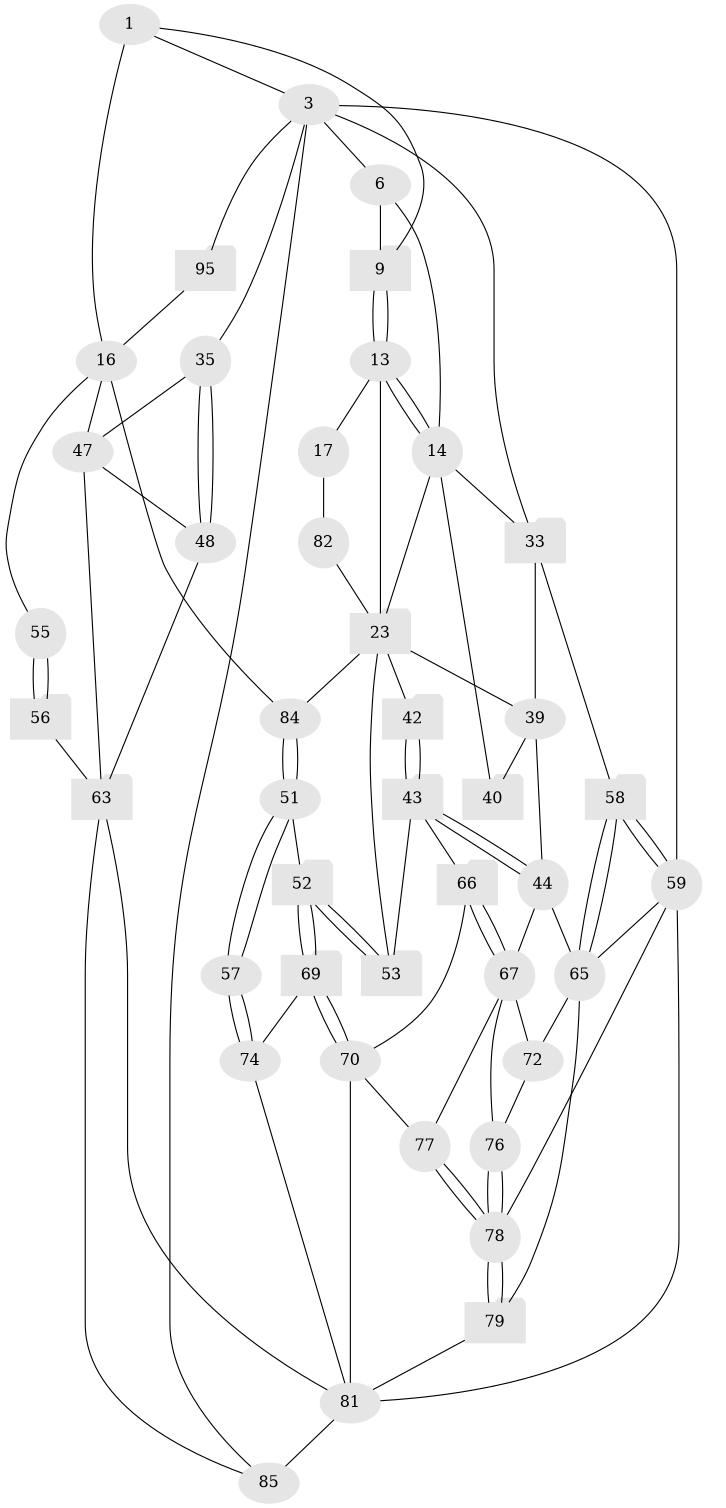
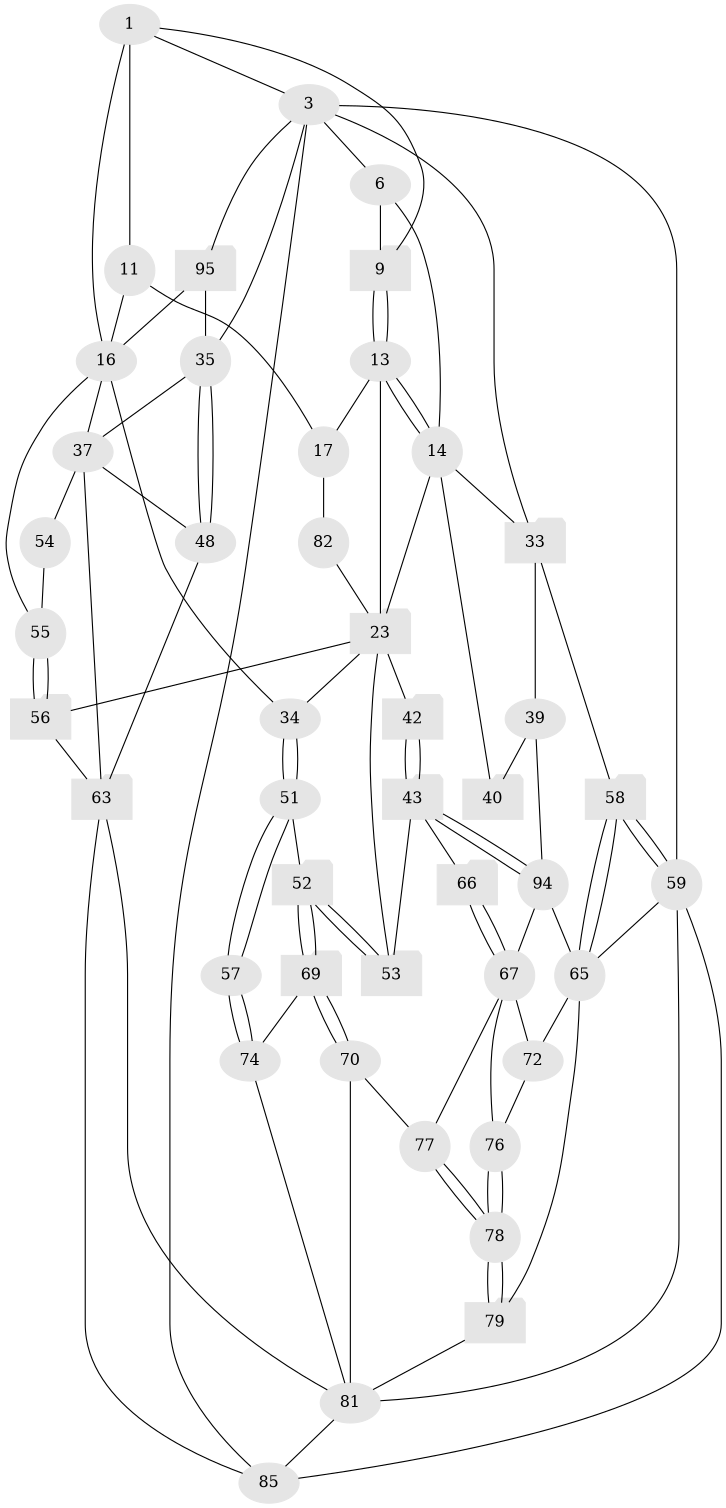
none -> (130, 270)
none -> (206, 307)
(83, 452) -> (83, 452)
none -> (45, 543)
(462, 678) -> (211, 676)
(290, 719) -> (290, 719)
(543, 885) -> (543, 885)
(439, 989) -> none
(588, 1062) -> (712, 1345)
